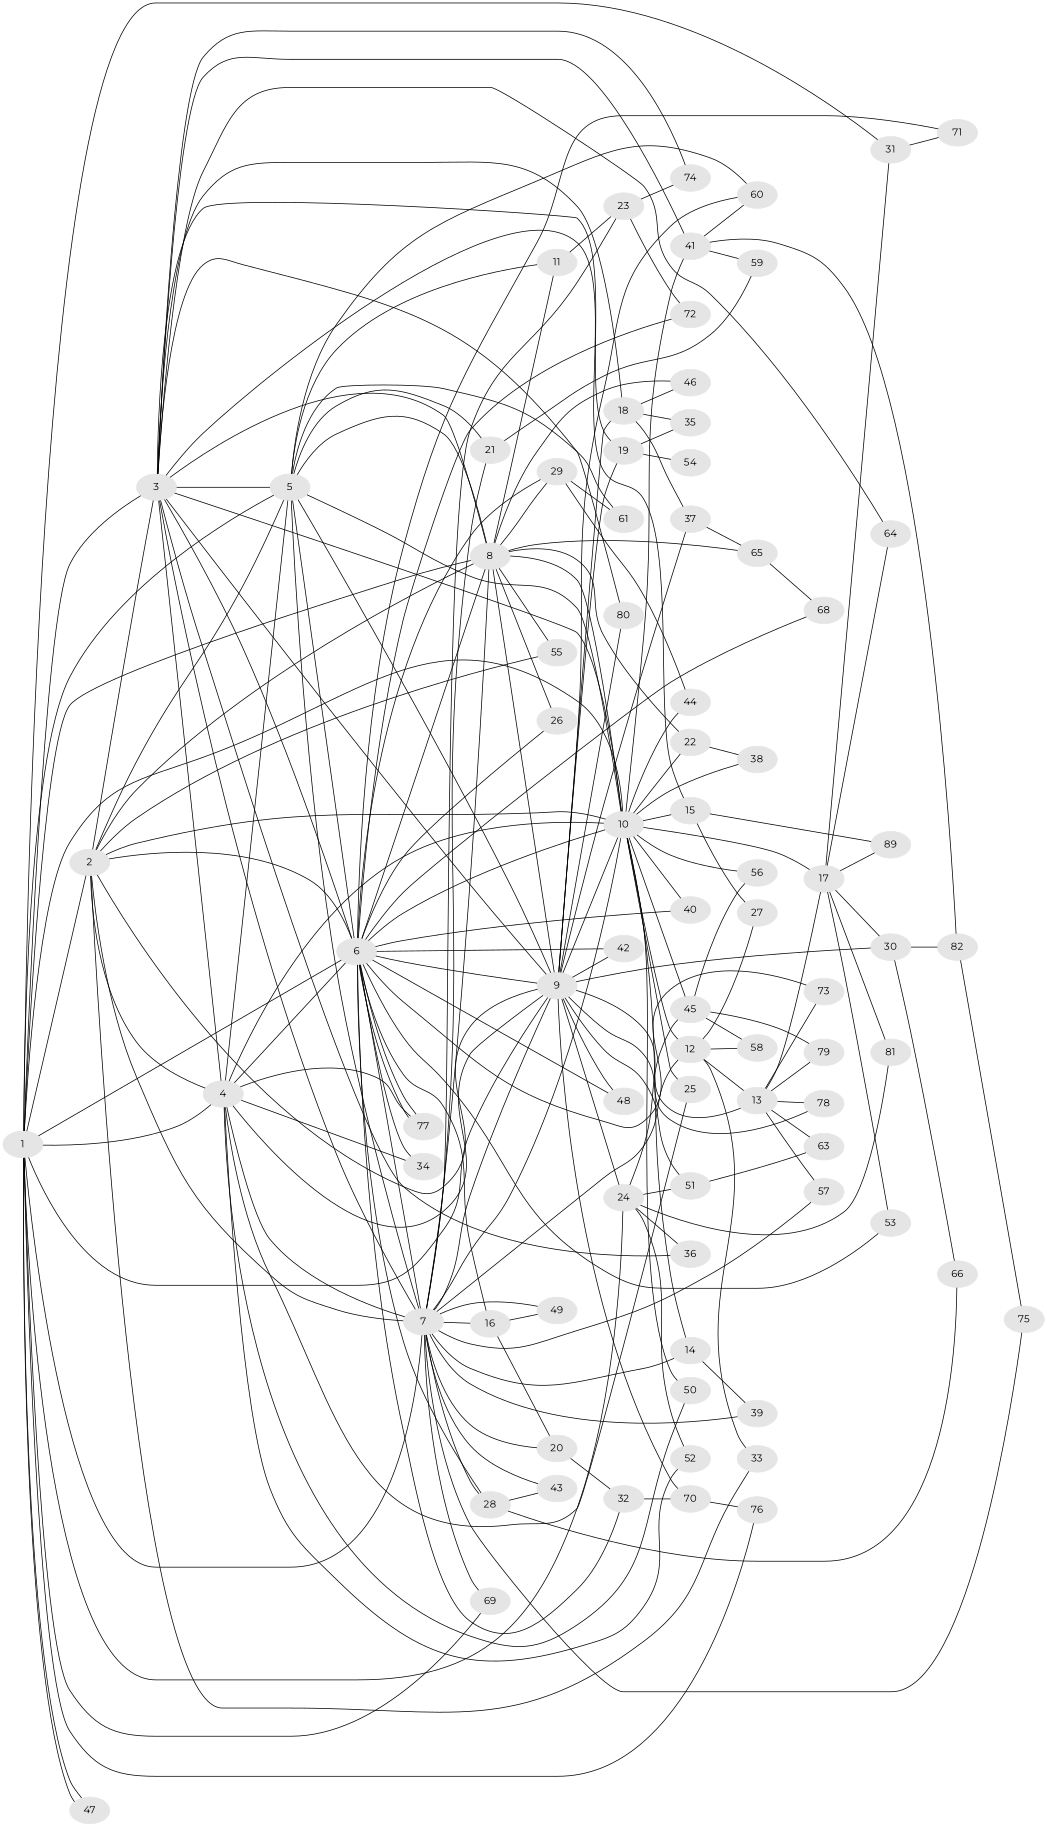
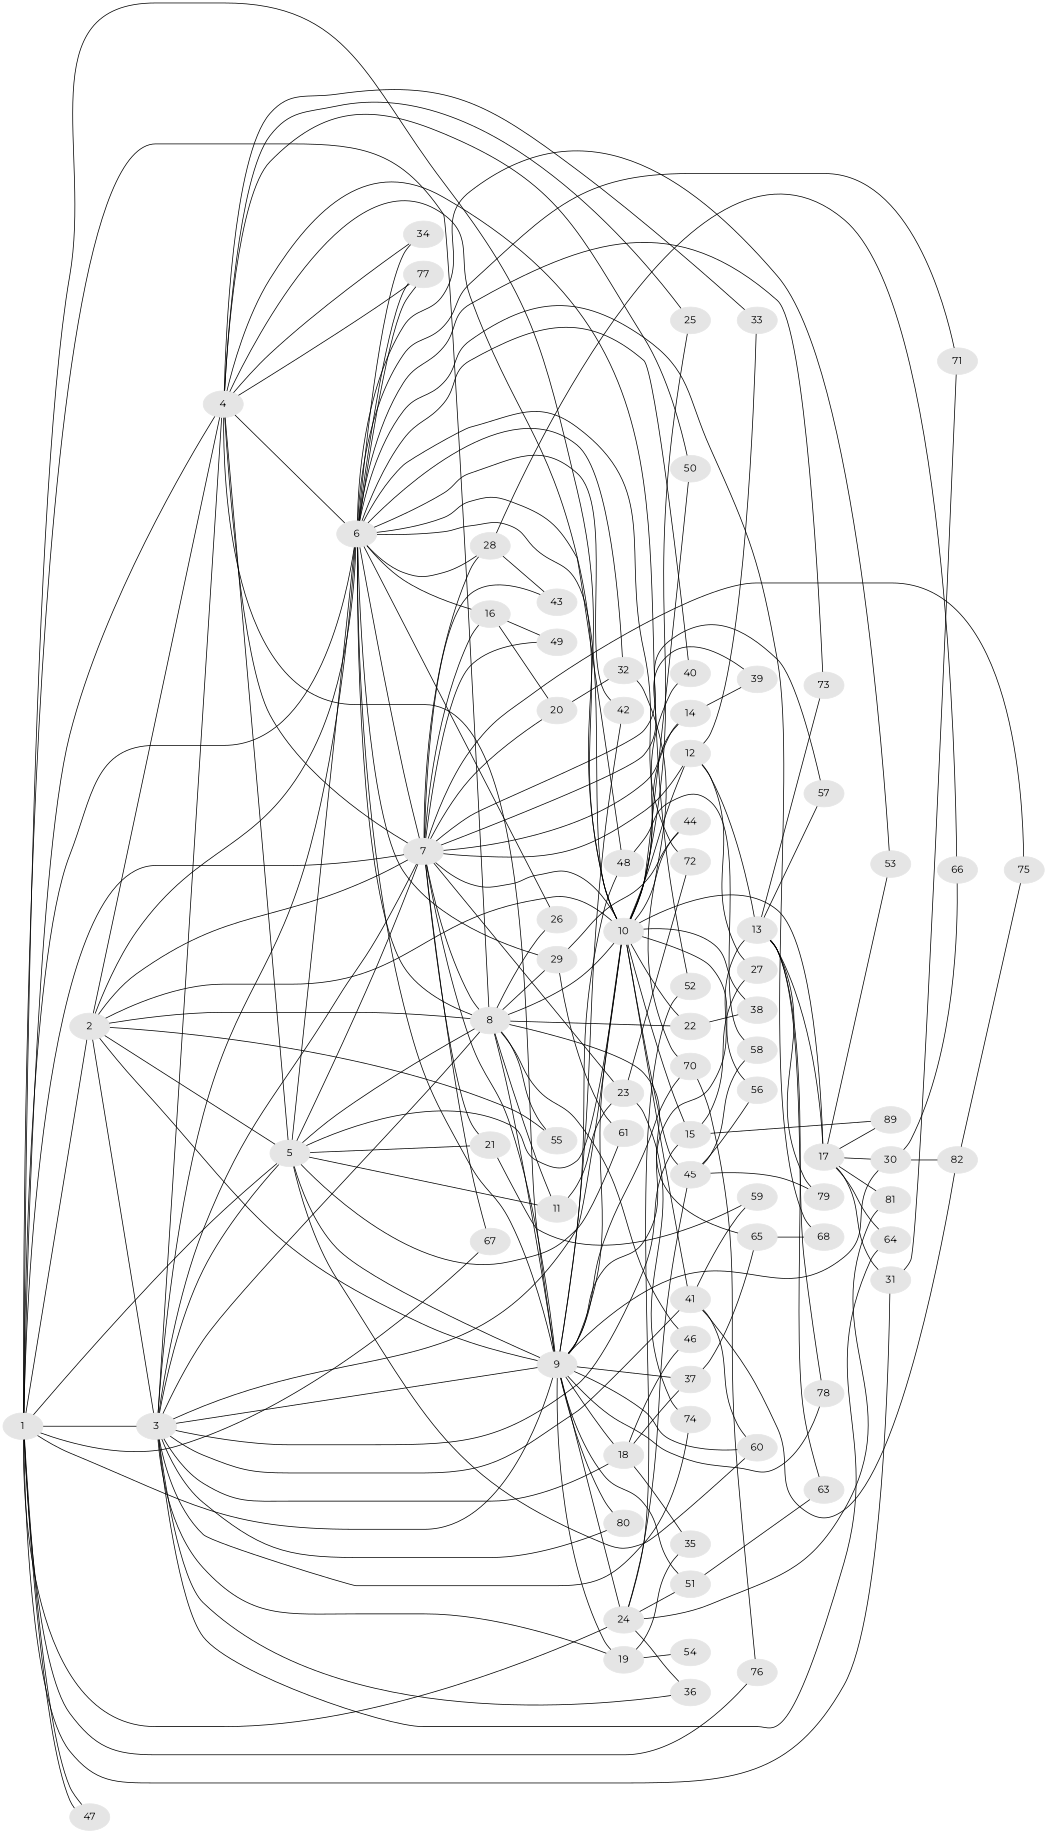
(724, 1049) -> (729, 867)
(490, 1601) -> (490, 1242)
(173, 1617) -> (399, 90)
